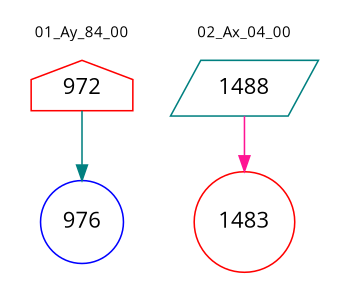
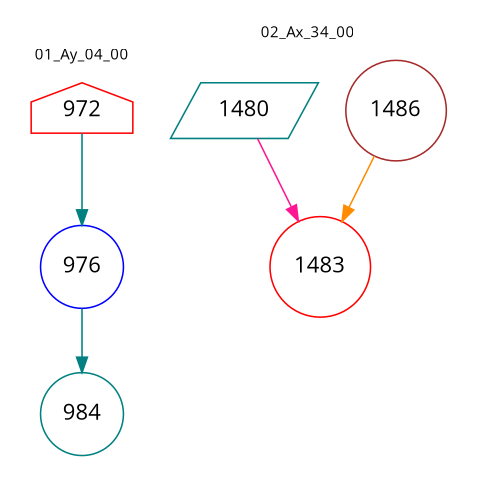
(82, 33) -> (82, 56)
(244, 33) -> (308, 33)
(244, 88) -> (244, 111)
none -> (396, 111)
none -> (82, 414)
